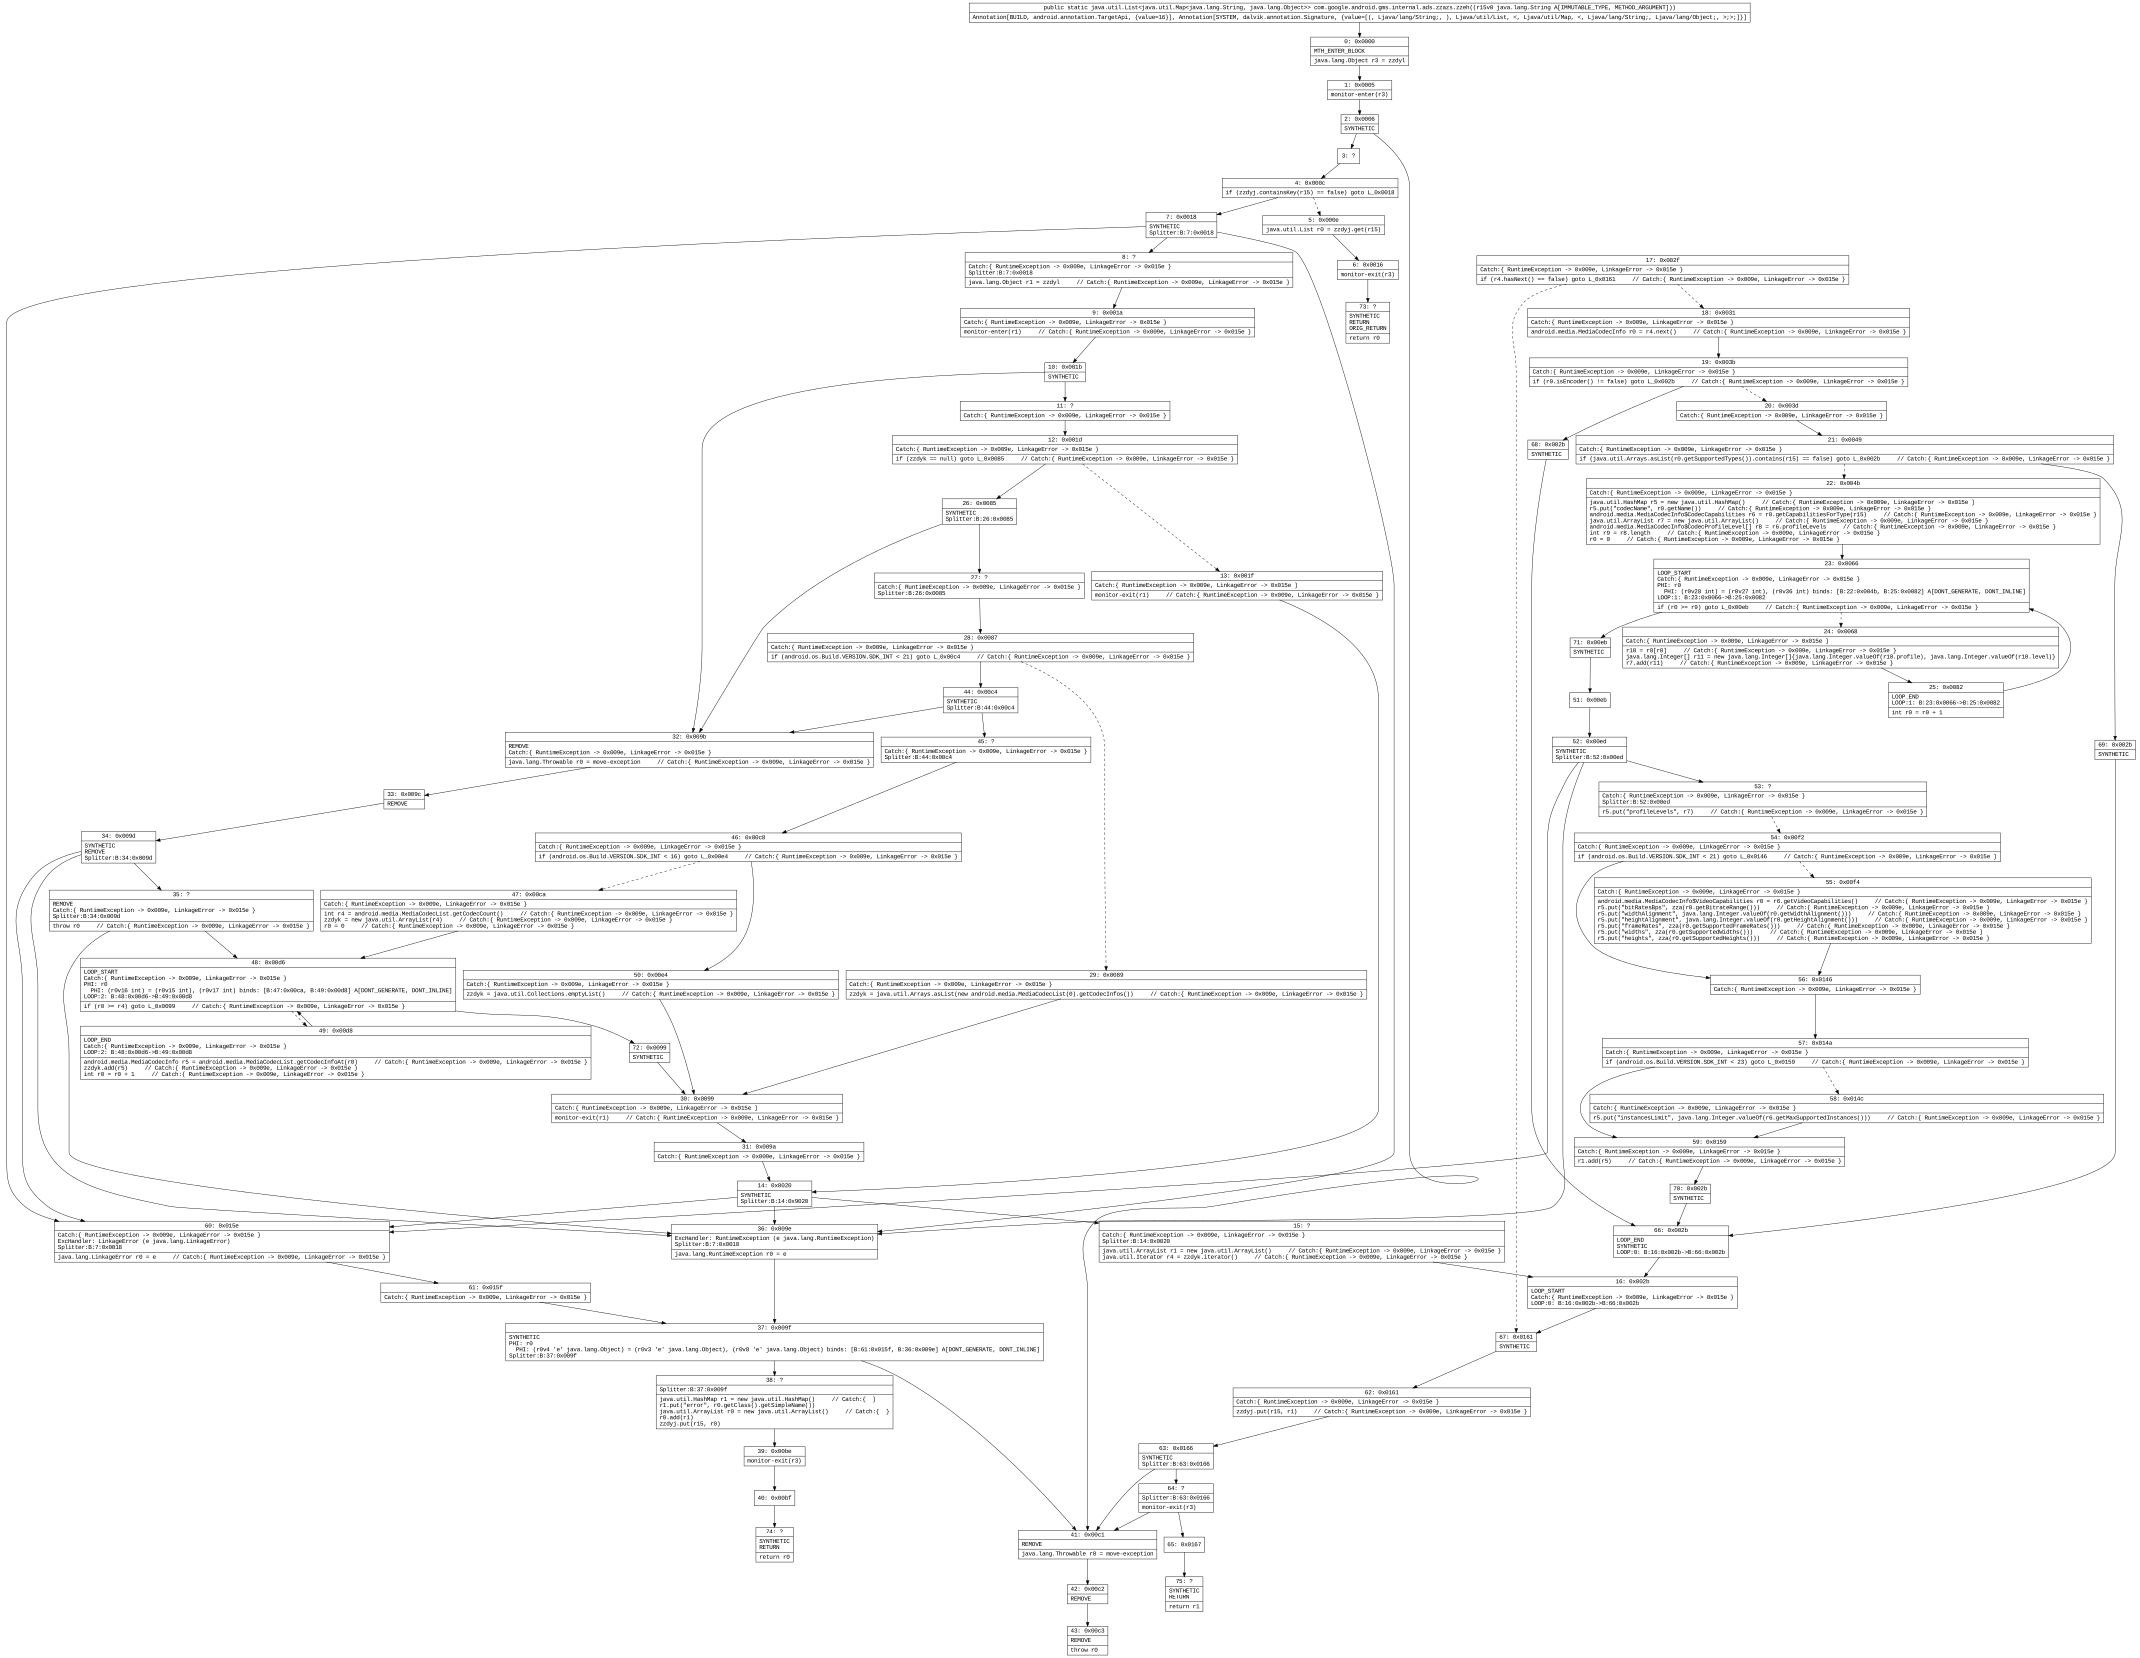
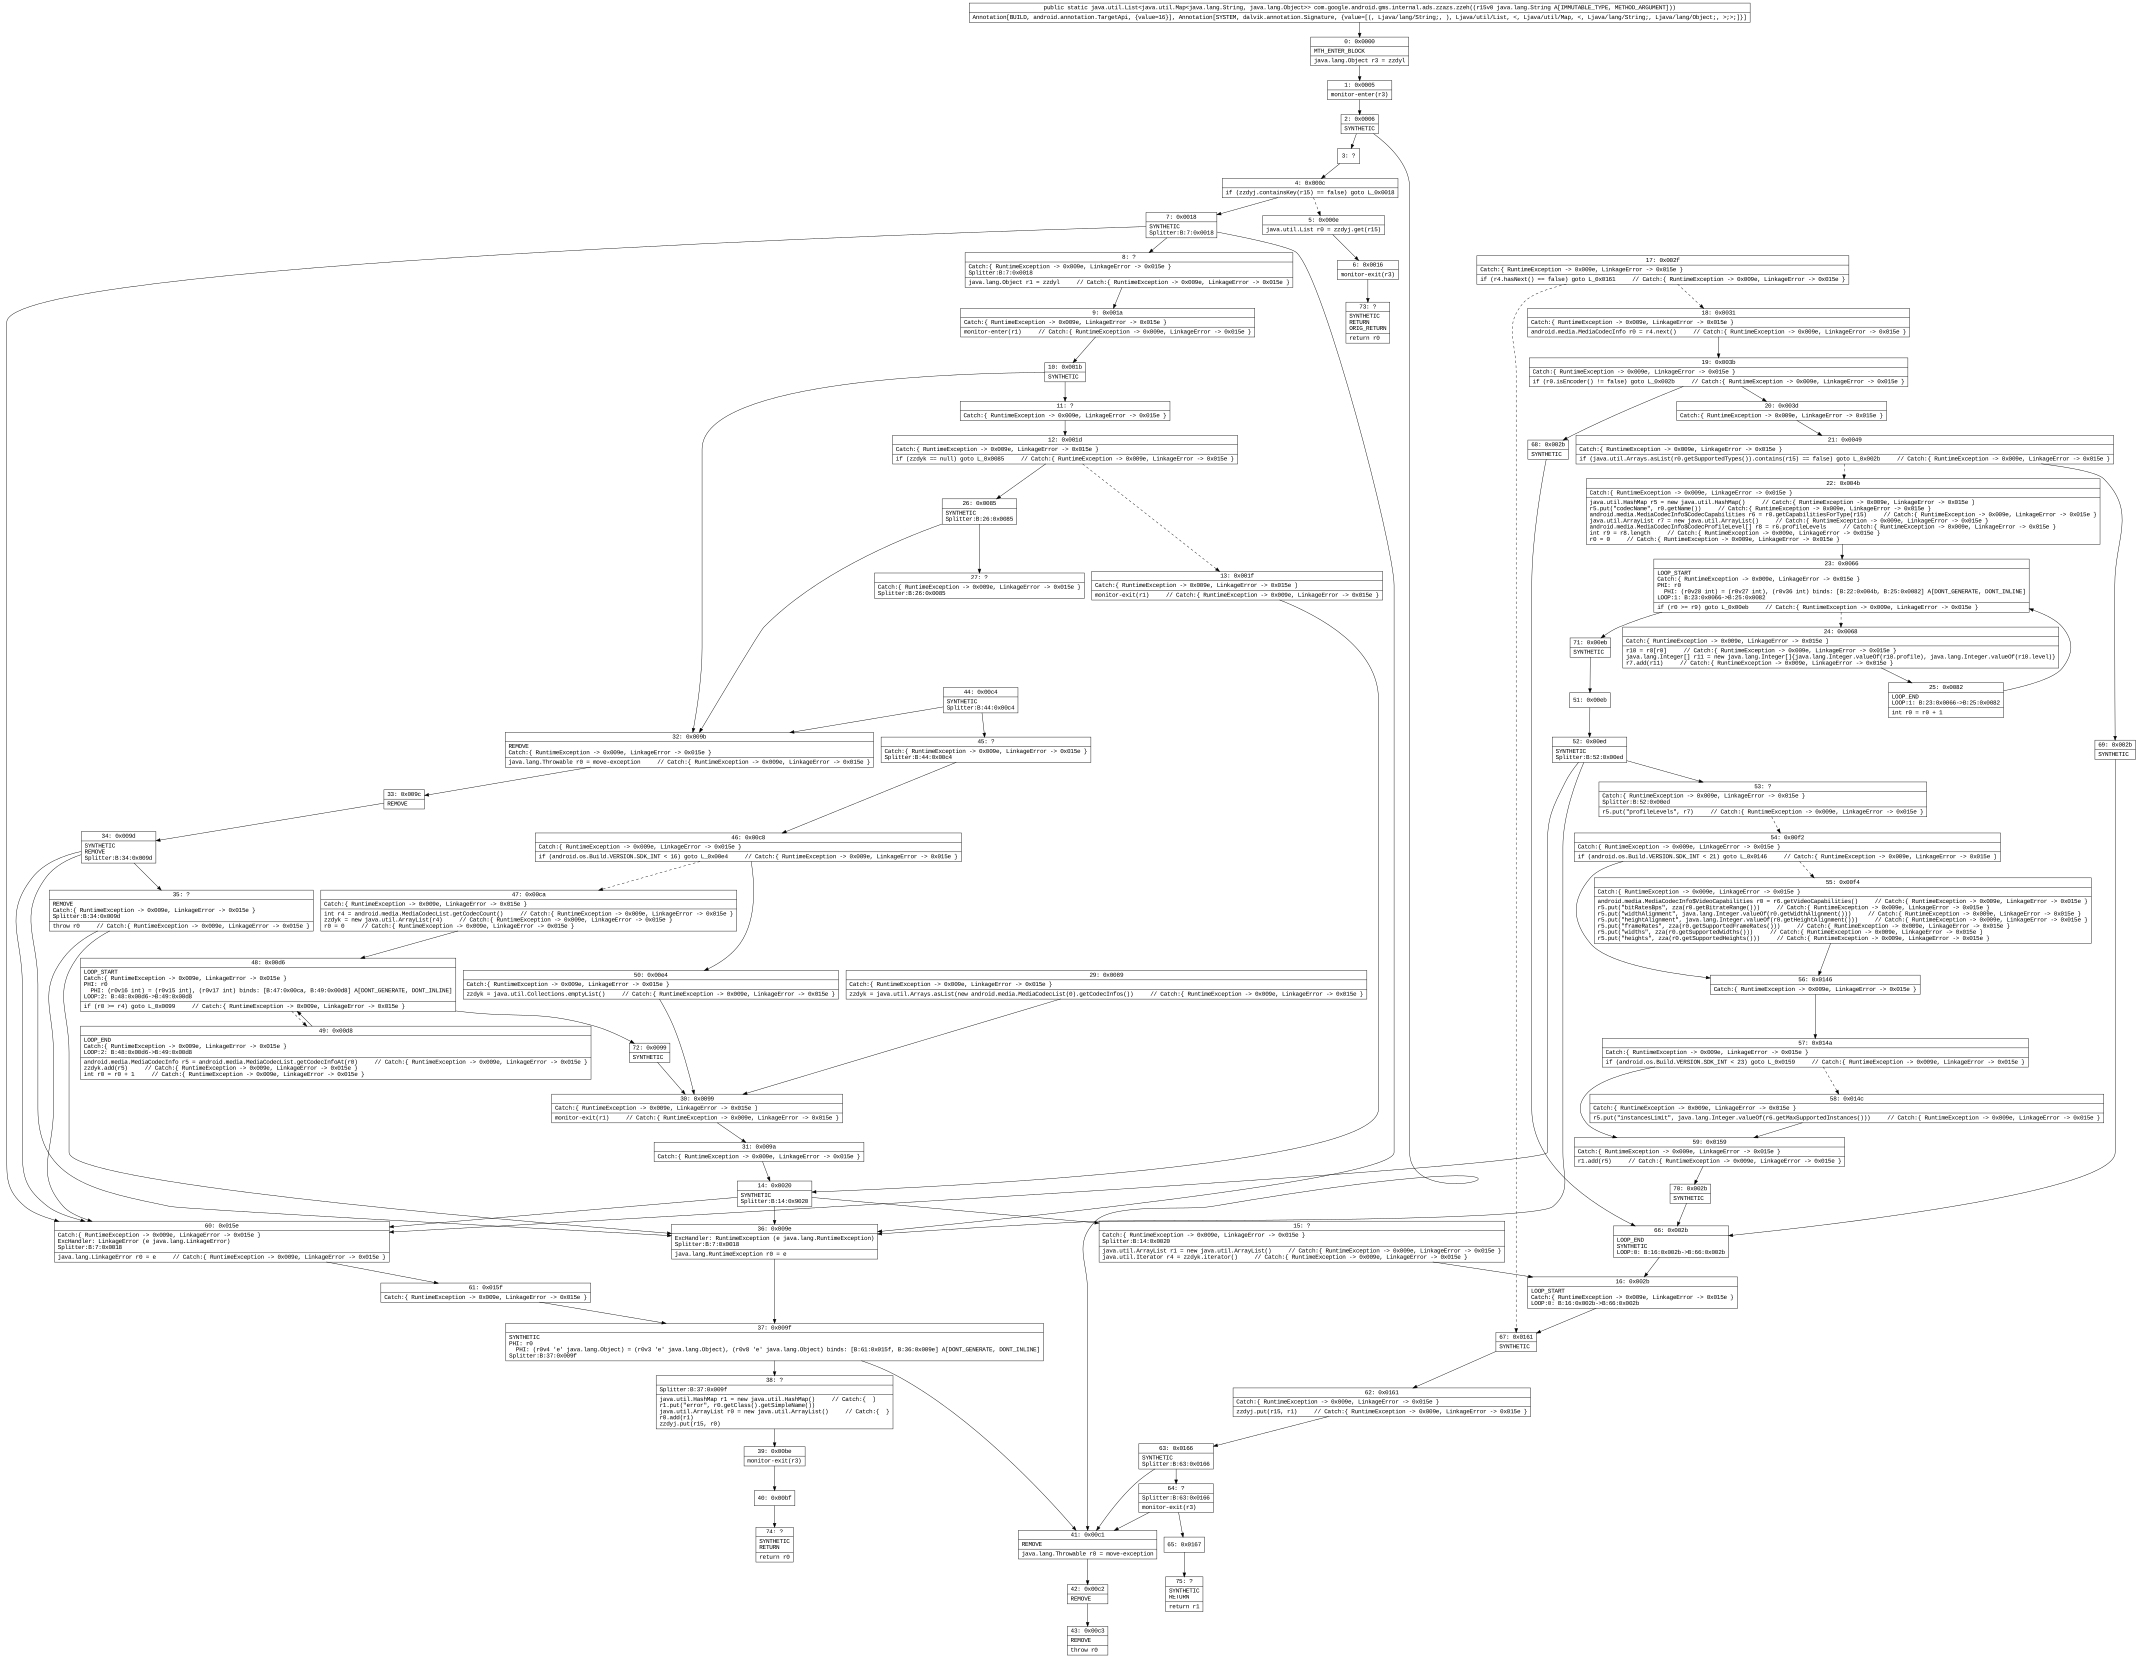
(1752, 393) -> (1752, 393)
(981, 648) -> none
(219, 943) -> (53, 1075)
